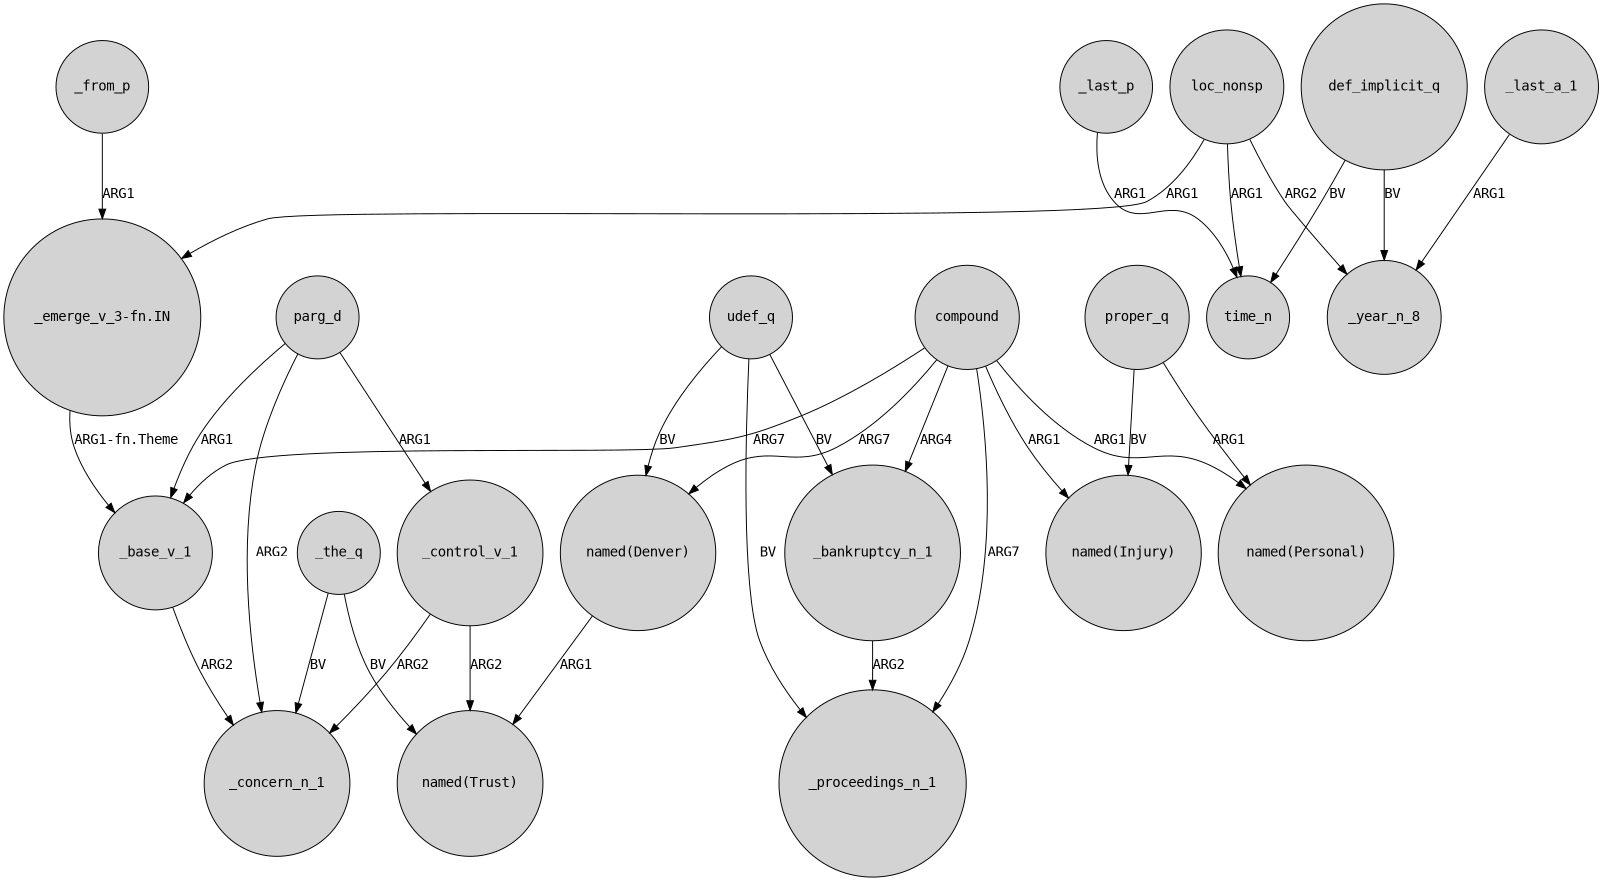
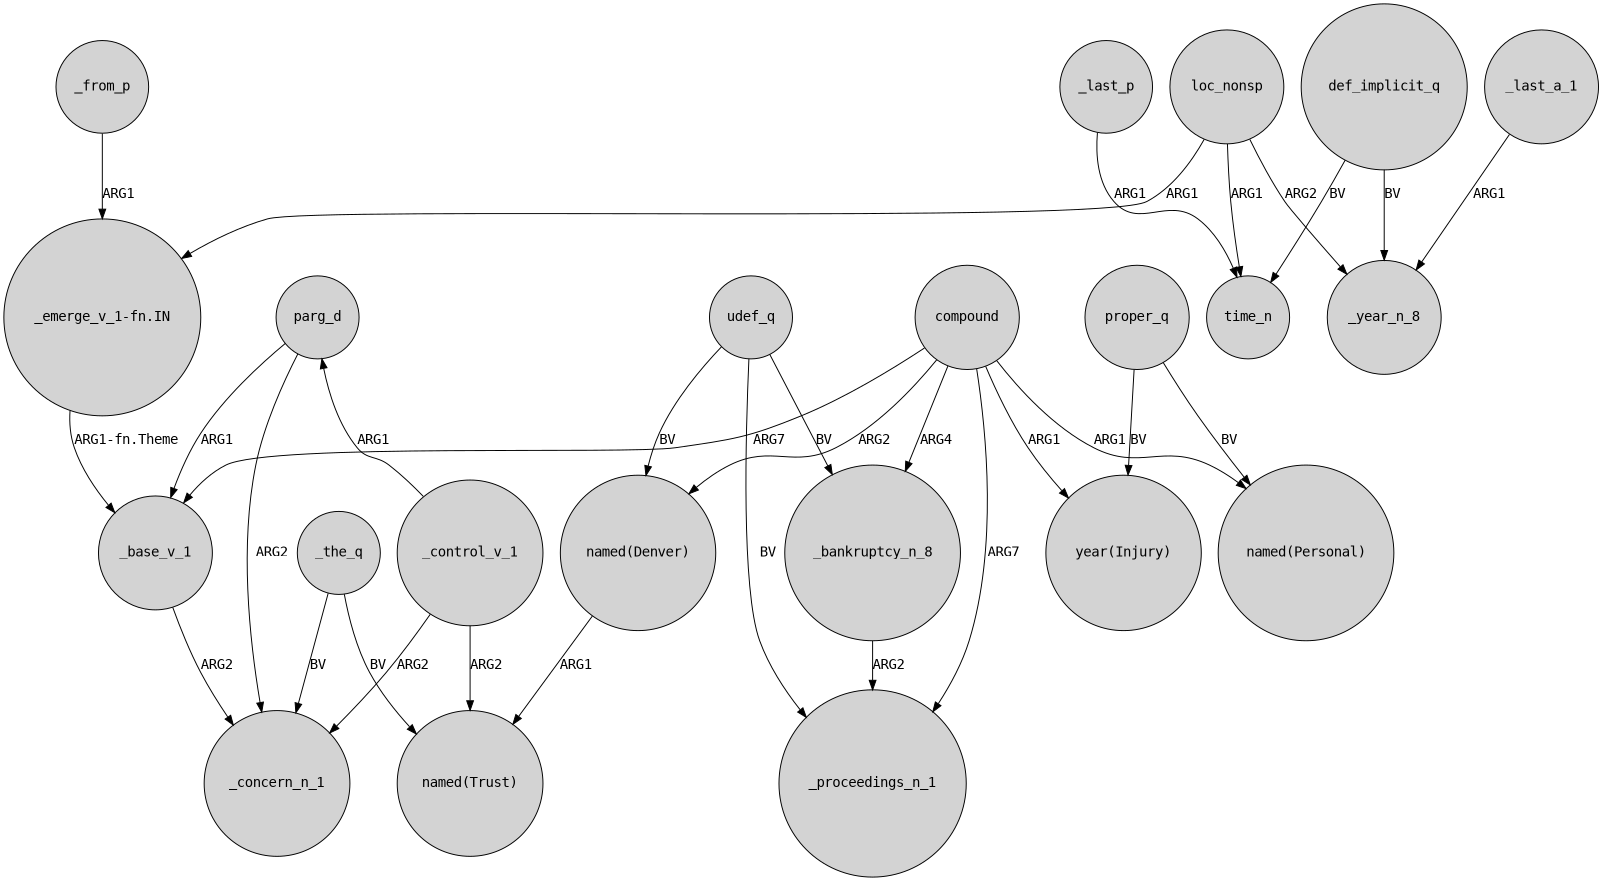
(102, 317) -> (102, 317)
(383, 418) -> (356, 446)
(875, 440) -> (875, 440)
(1229, 440) -> (1229, 440)
(873, 553) -> (873, 553)
(1124, 553) -> (1124, 553)
